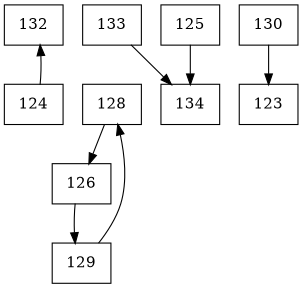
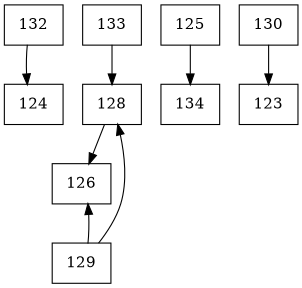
(147, 61) -> (112, 59)
(41, 70) -> (26, 59)
(74, 218) -> (89, 229)
